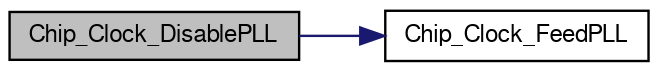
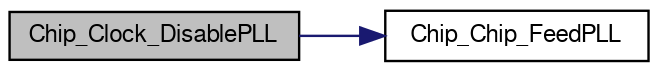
(517, 36) -> (517, 36)
